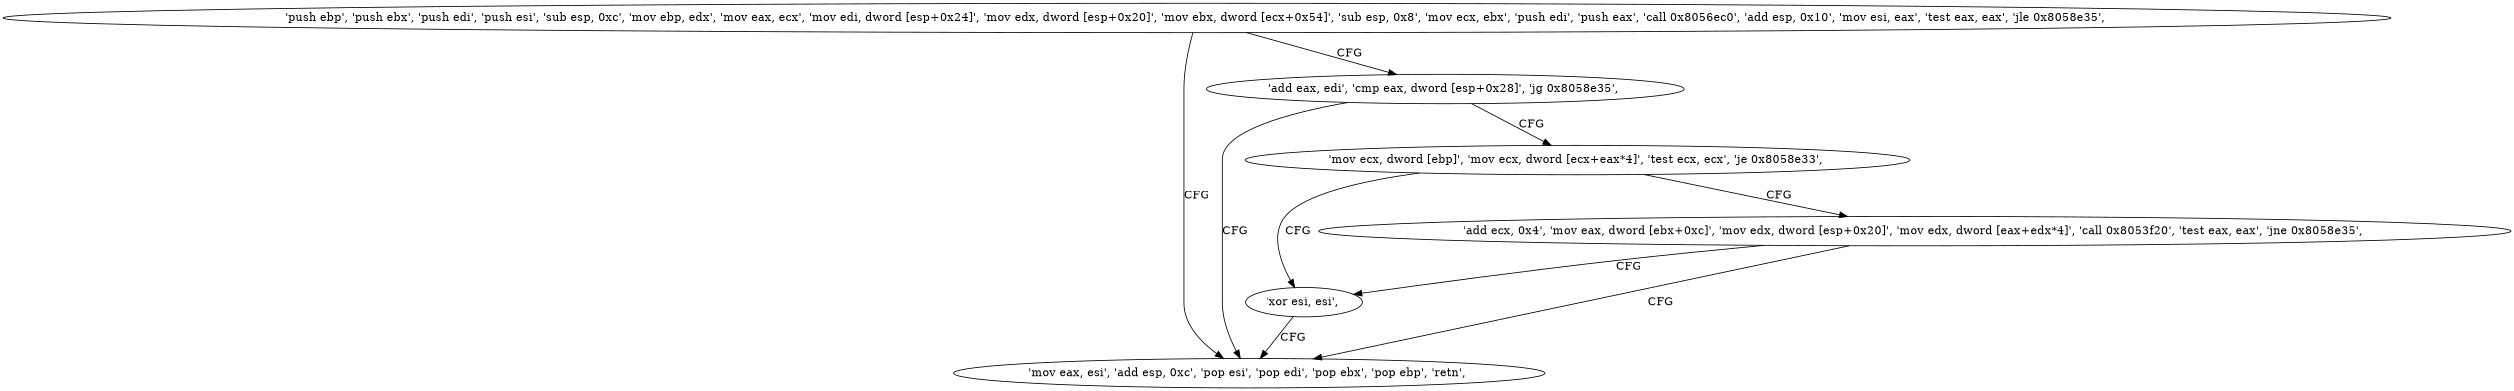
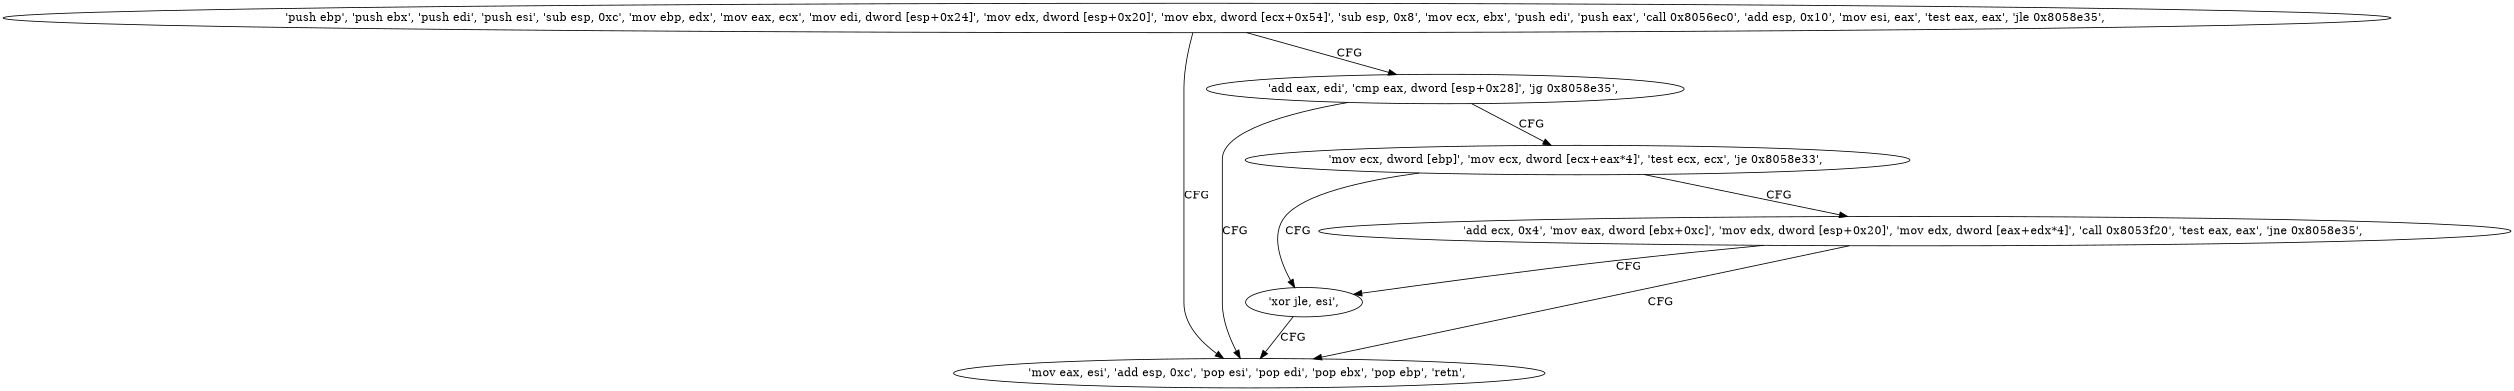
(1304, 302) -> (1304, 302)
